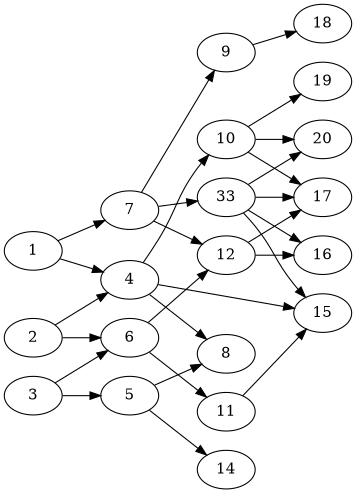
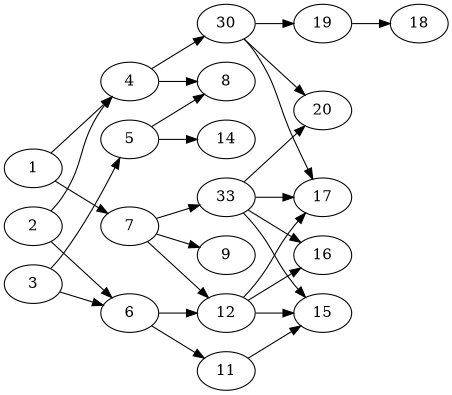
(269, 40) -> (366, 24)
(226, 139) -> (226, 24)
(221, 296) -> (269, 313)
